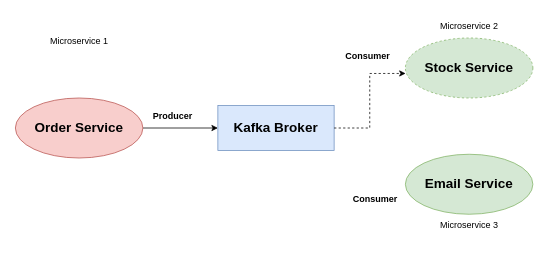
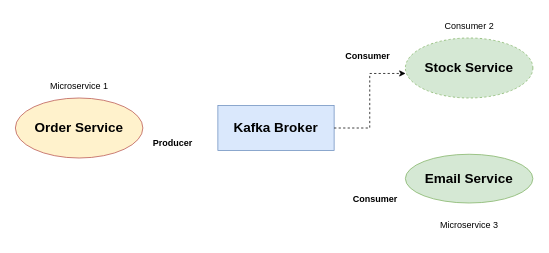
(470, 27) -> (470, 27)
(79, 42) -> (79, 87)
(173, 117) -> (173, 143)
(79, 128) -> (79, 128)
(211, 128) -> none
(469, 184) -> (469, 179)
